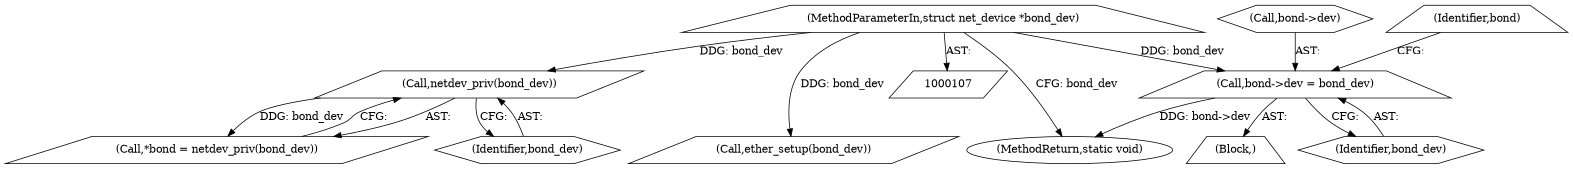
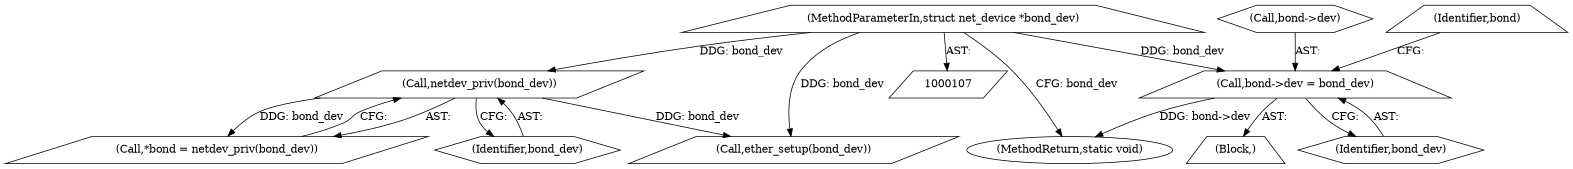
none -> (633, 117)
